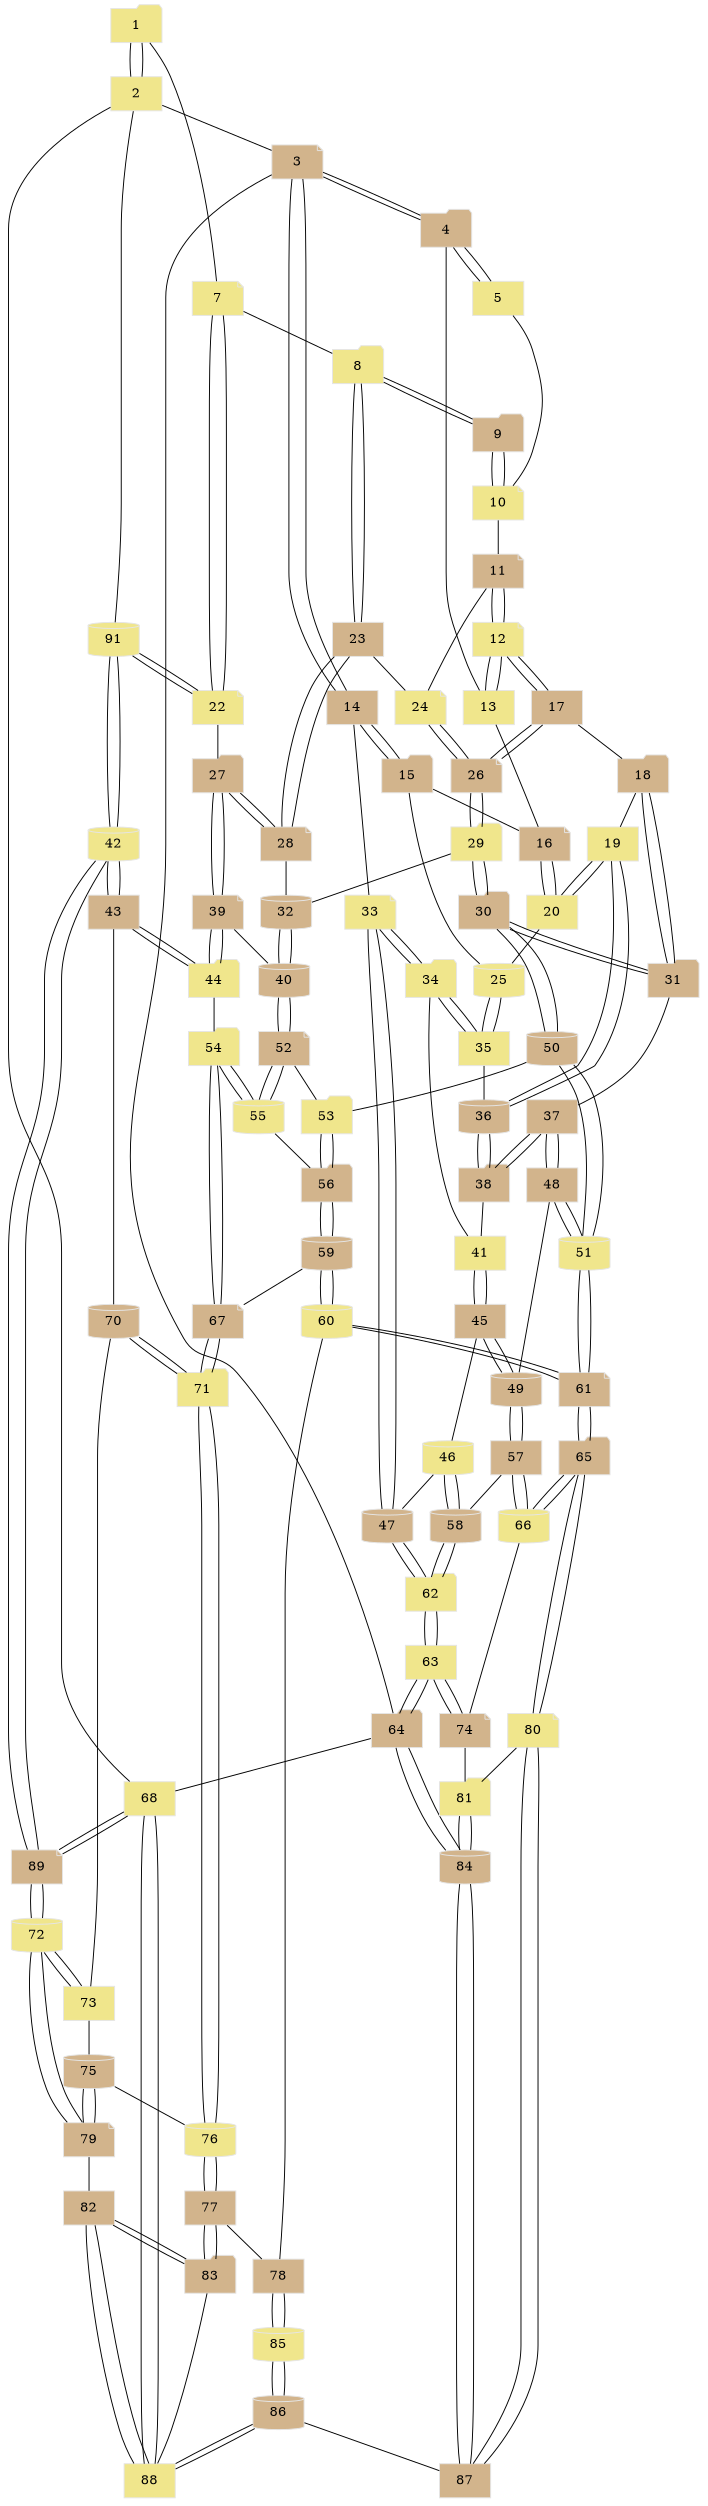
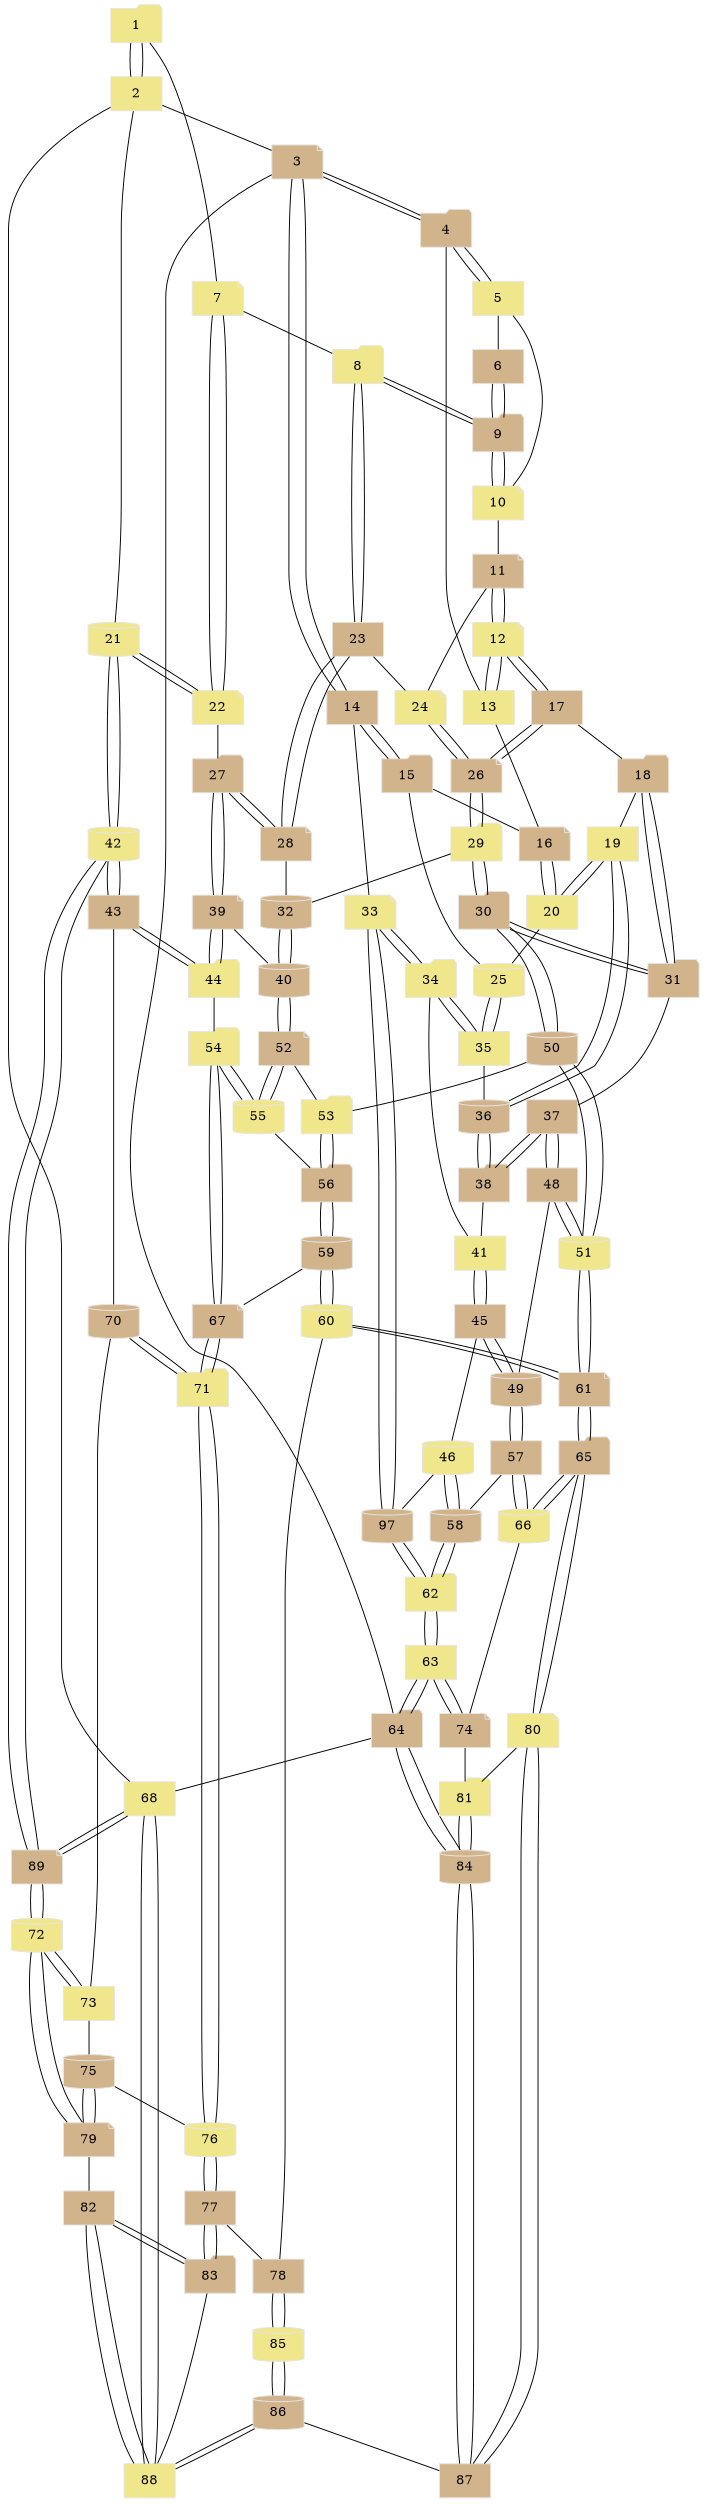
none -> (498, 367)
(114, 639) -> (114, 639)
(387, 1526) -> (387, 1526)
